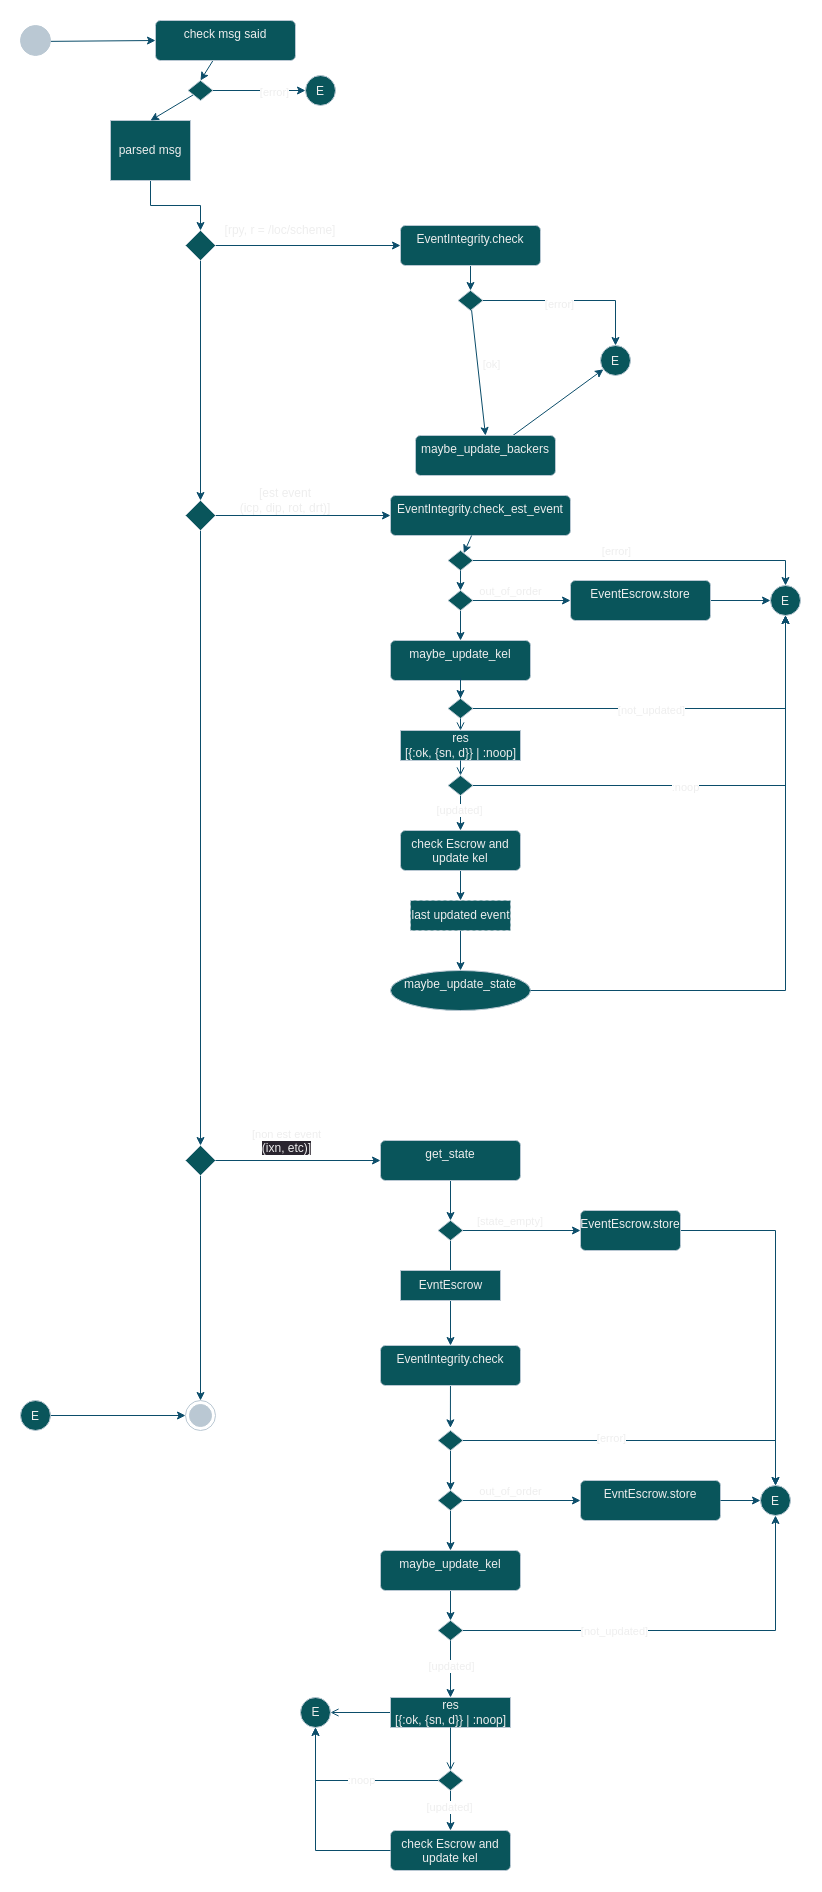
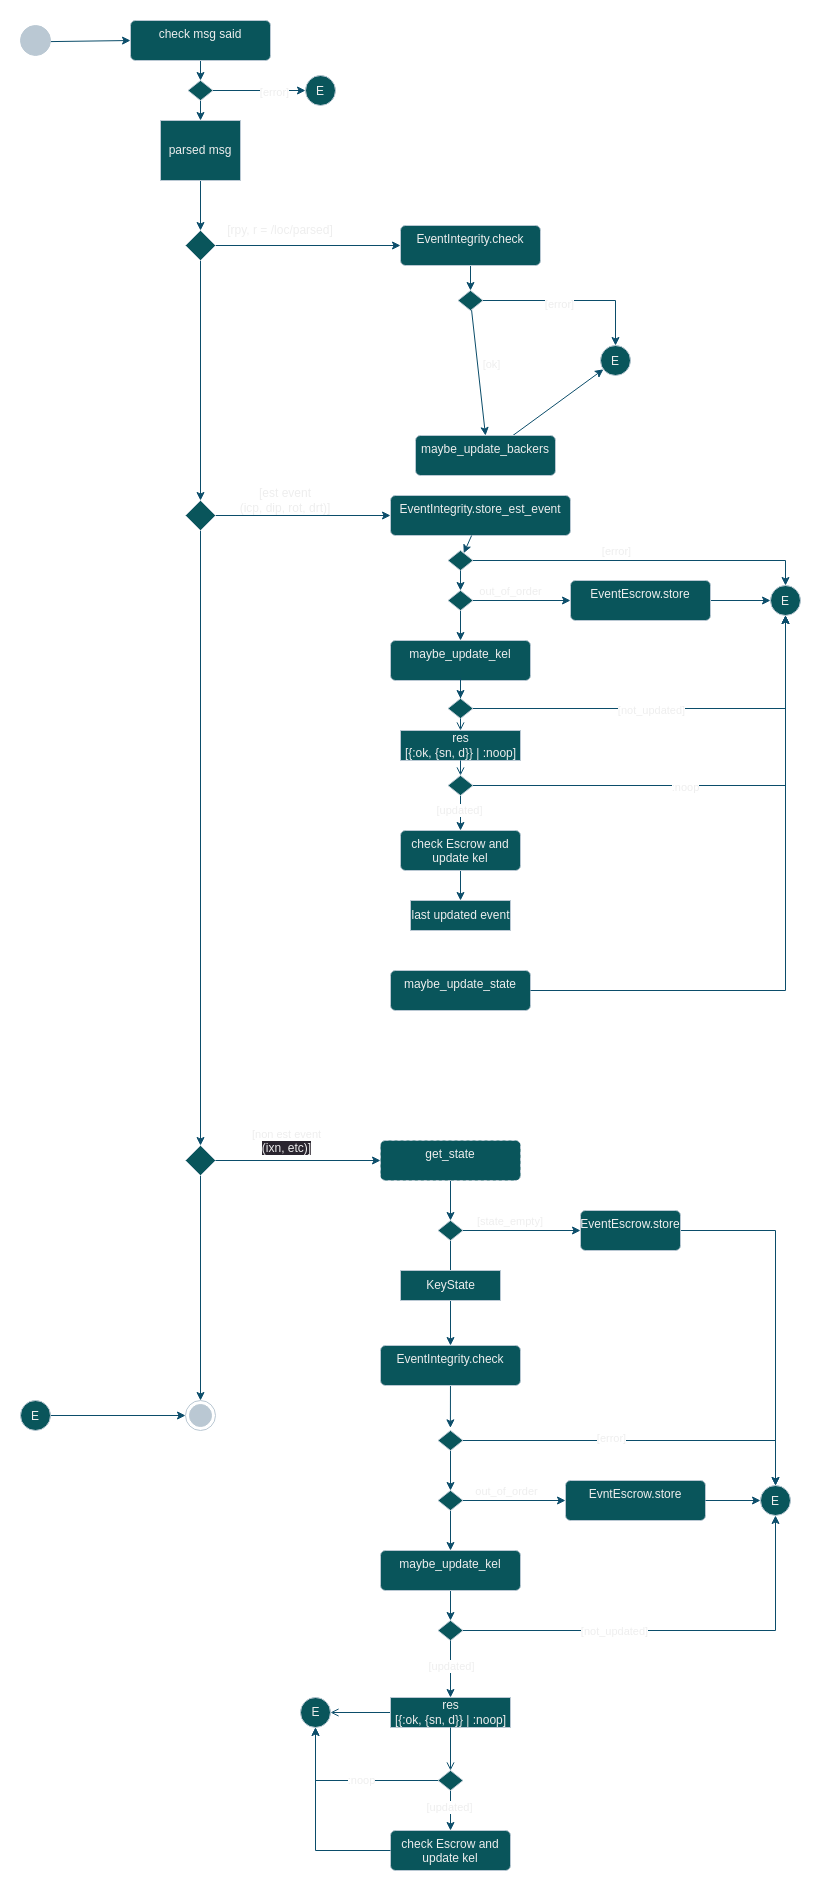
(226, 41) -> (201, 41)
(151, 151) -> (201, 151)
(281, 231) -> (281, 231)
(481, 517) -> (481, 517)
(461, 916) -> (461, 916)
(461, 947) -> none
(461, 991) -> (461, 991)
(451, 1161) -> (451, 1161)
(451, 1286) -> (451, 1286)
(651, 1501) -> (636, 1501)
